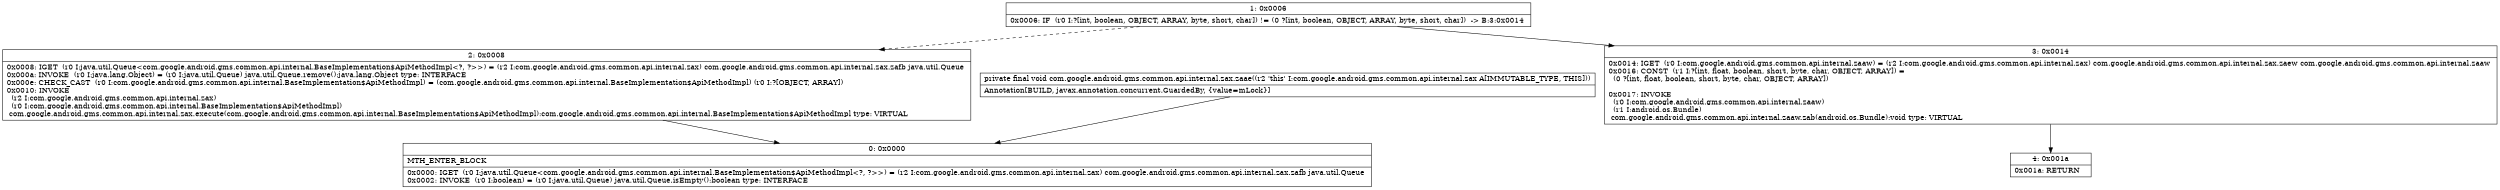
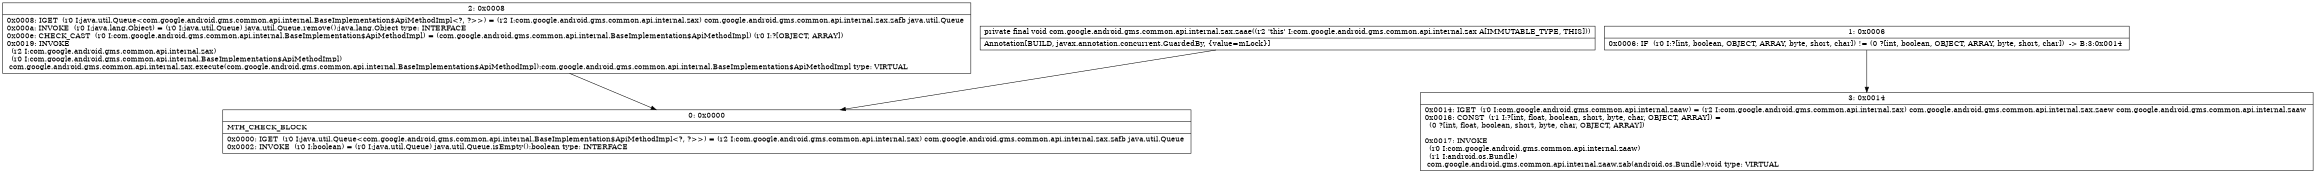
(1012, 38) -> none
(41, 91) -> (41, 44)
(447, 161) -> (267, 127)
(2051, 165) -> none
